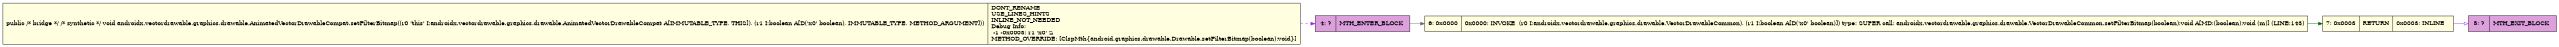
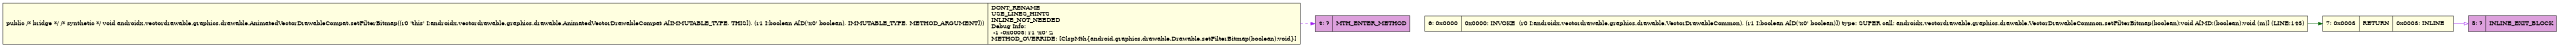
(1371, 23) -> (1371, 23)
(2521, 23) -> (2521, 23)
(1415, 24) -> none
